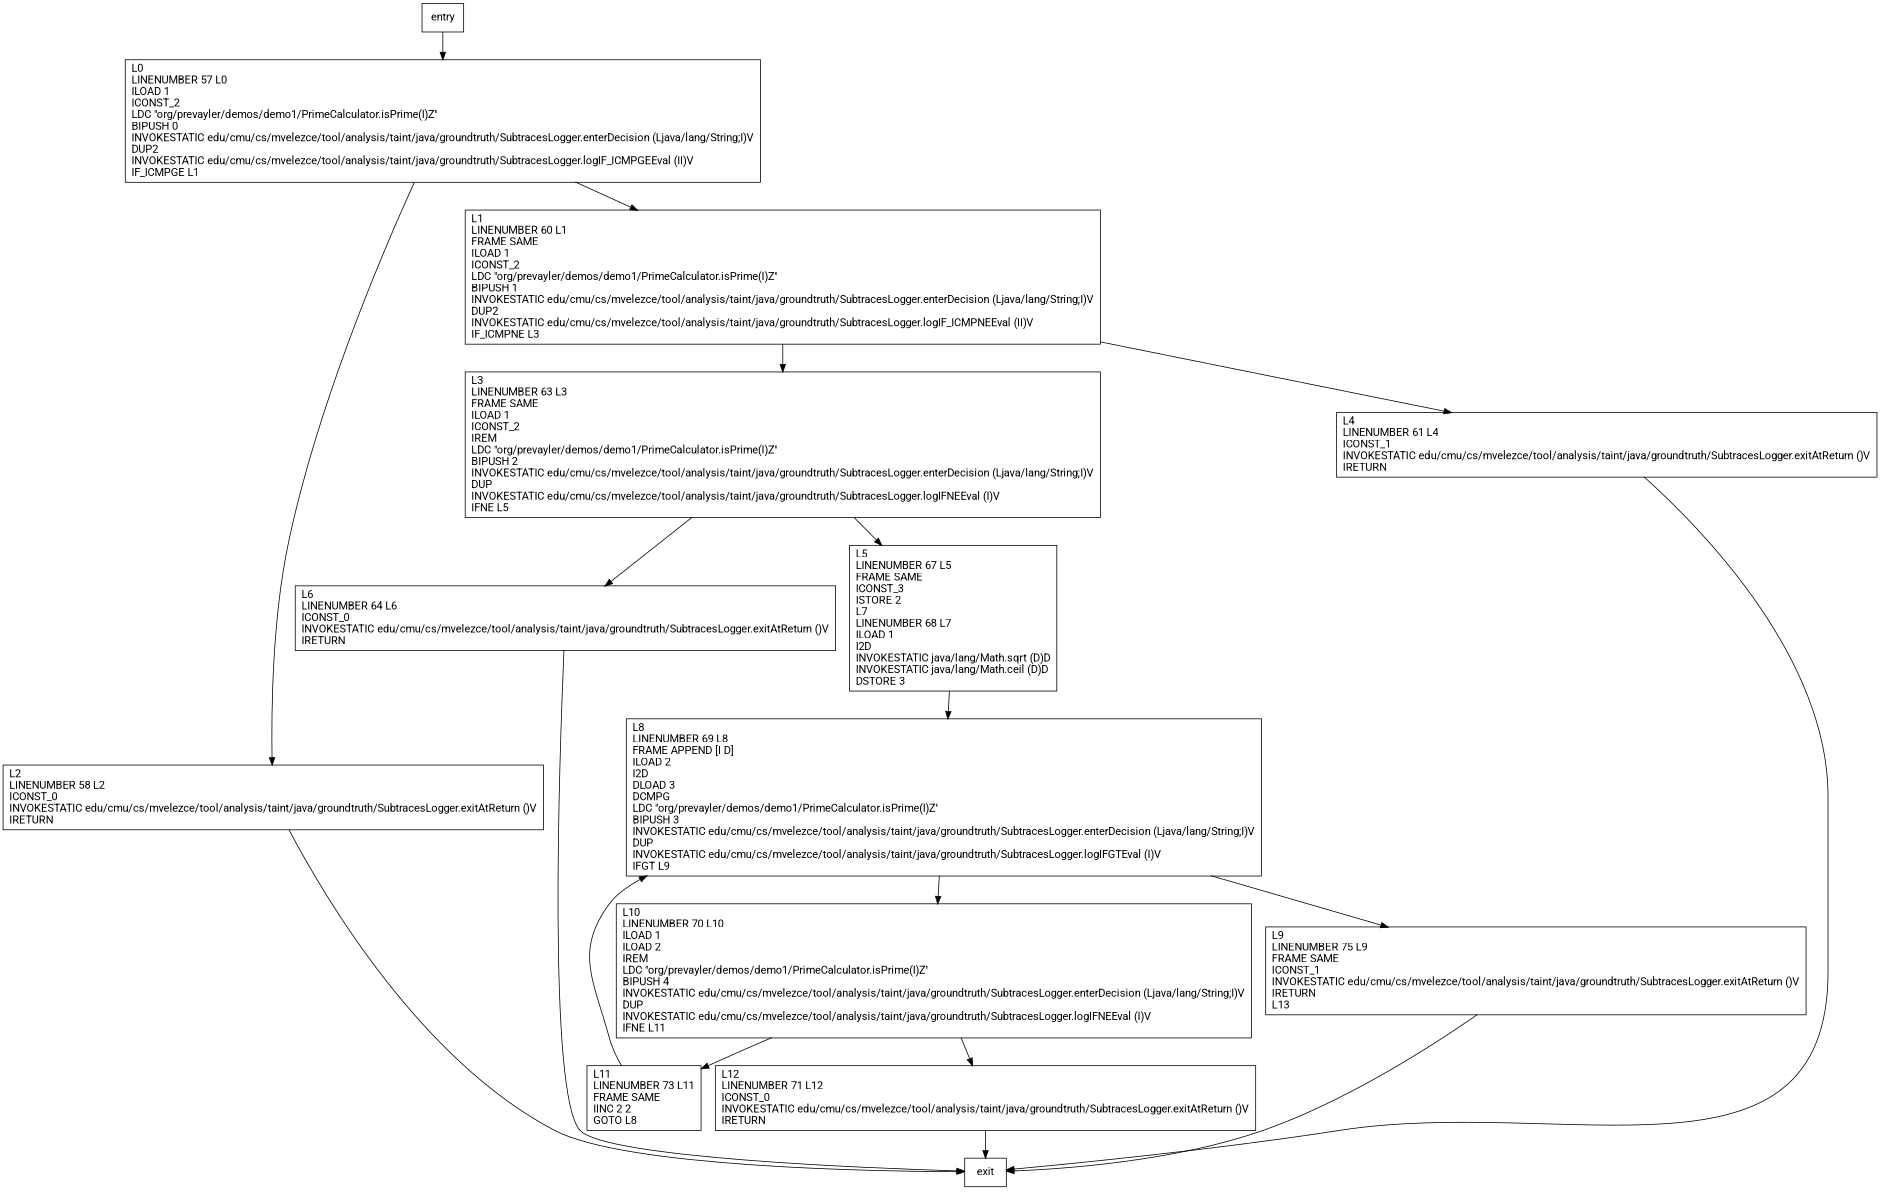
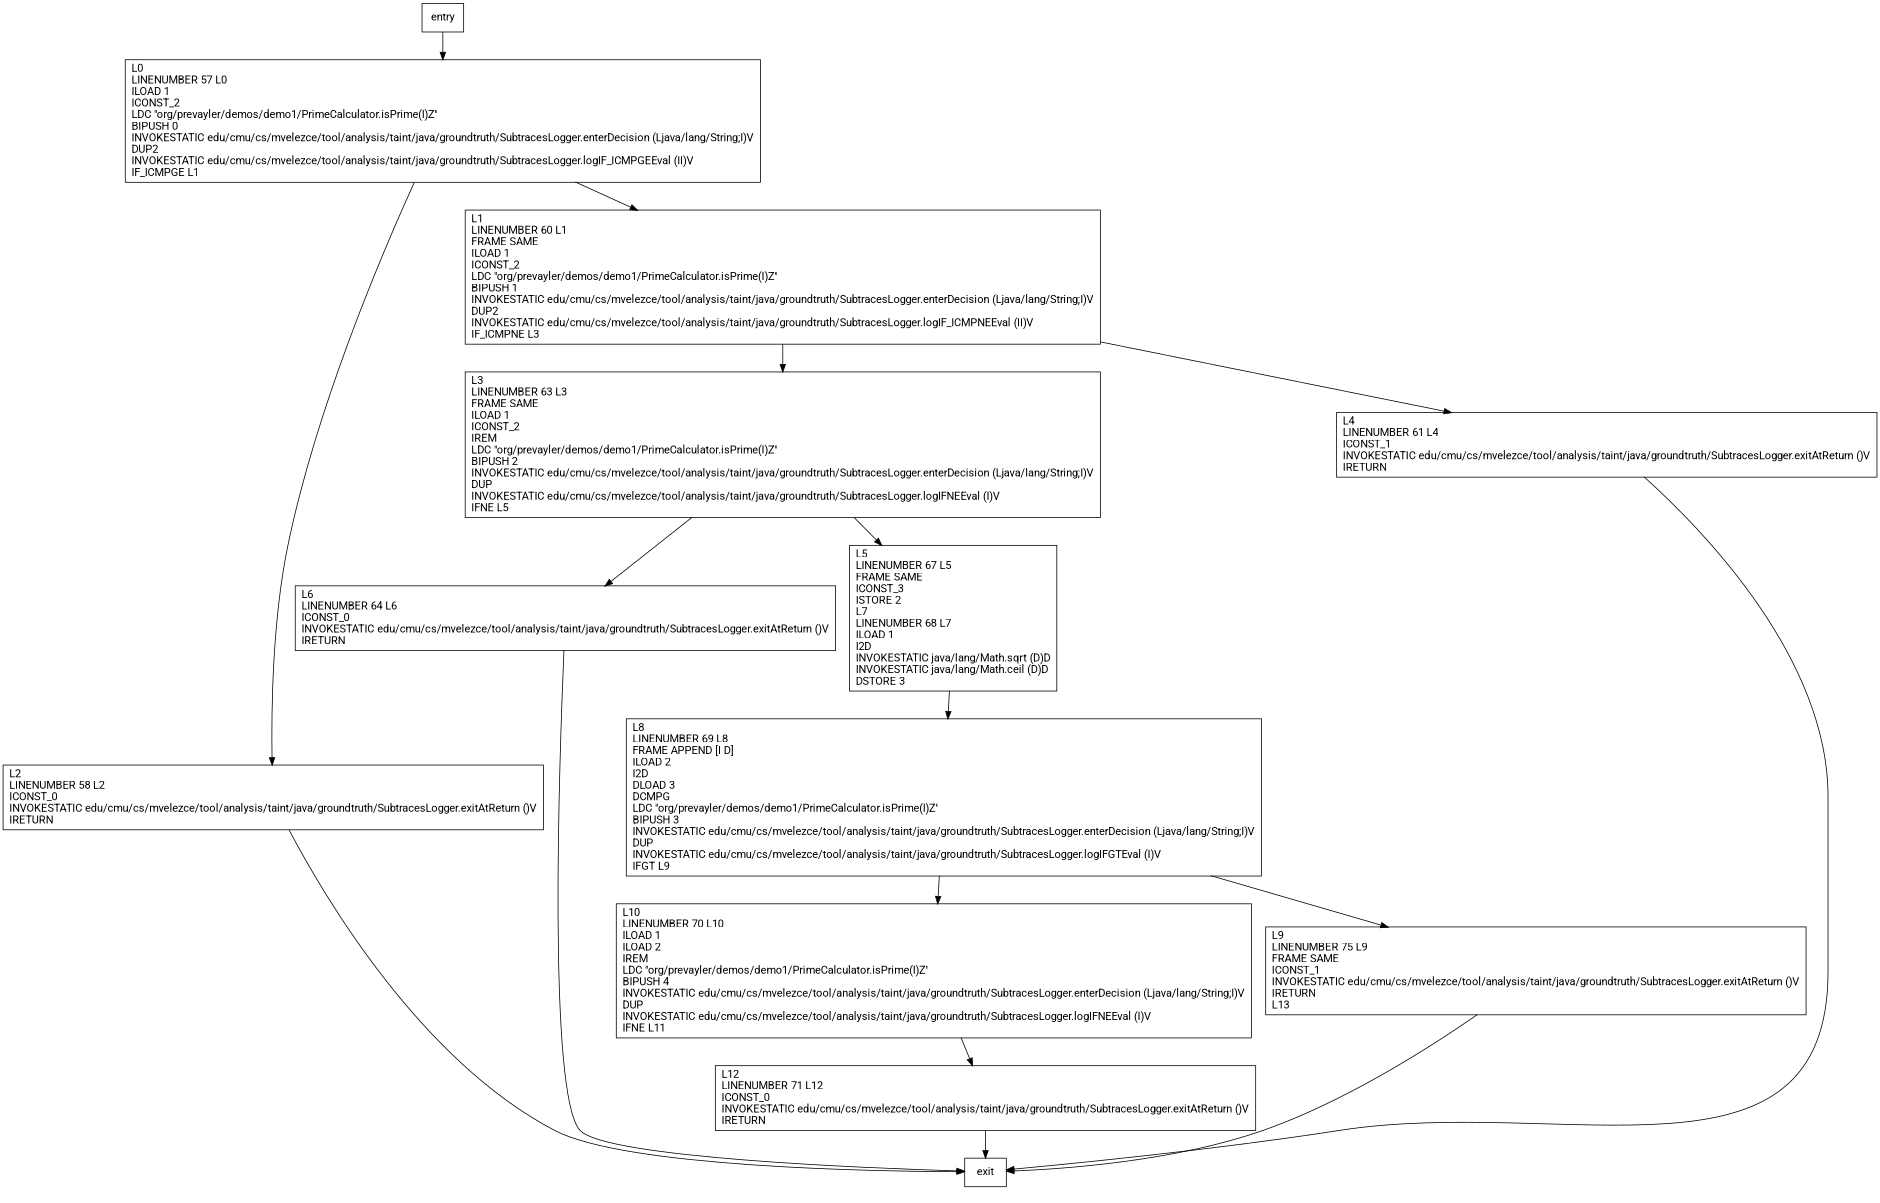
(644, 1098) -> none
